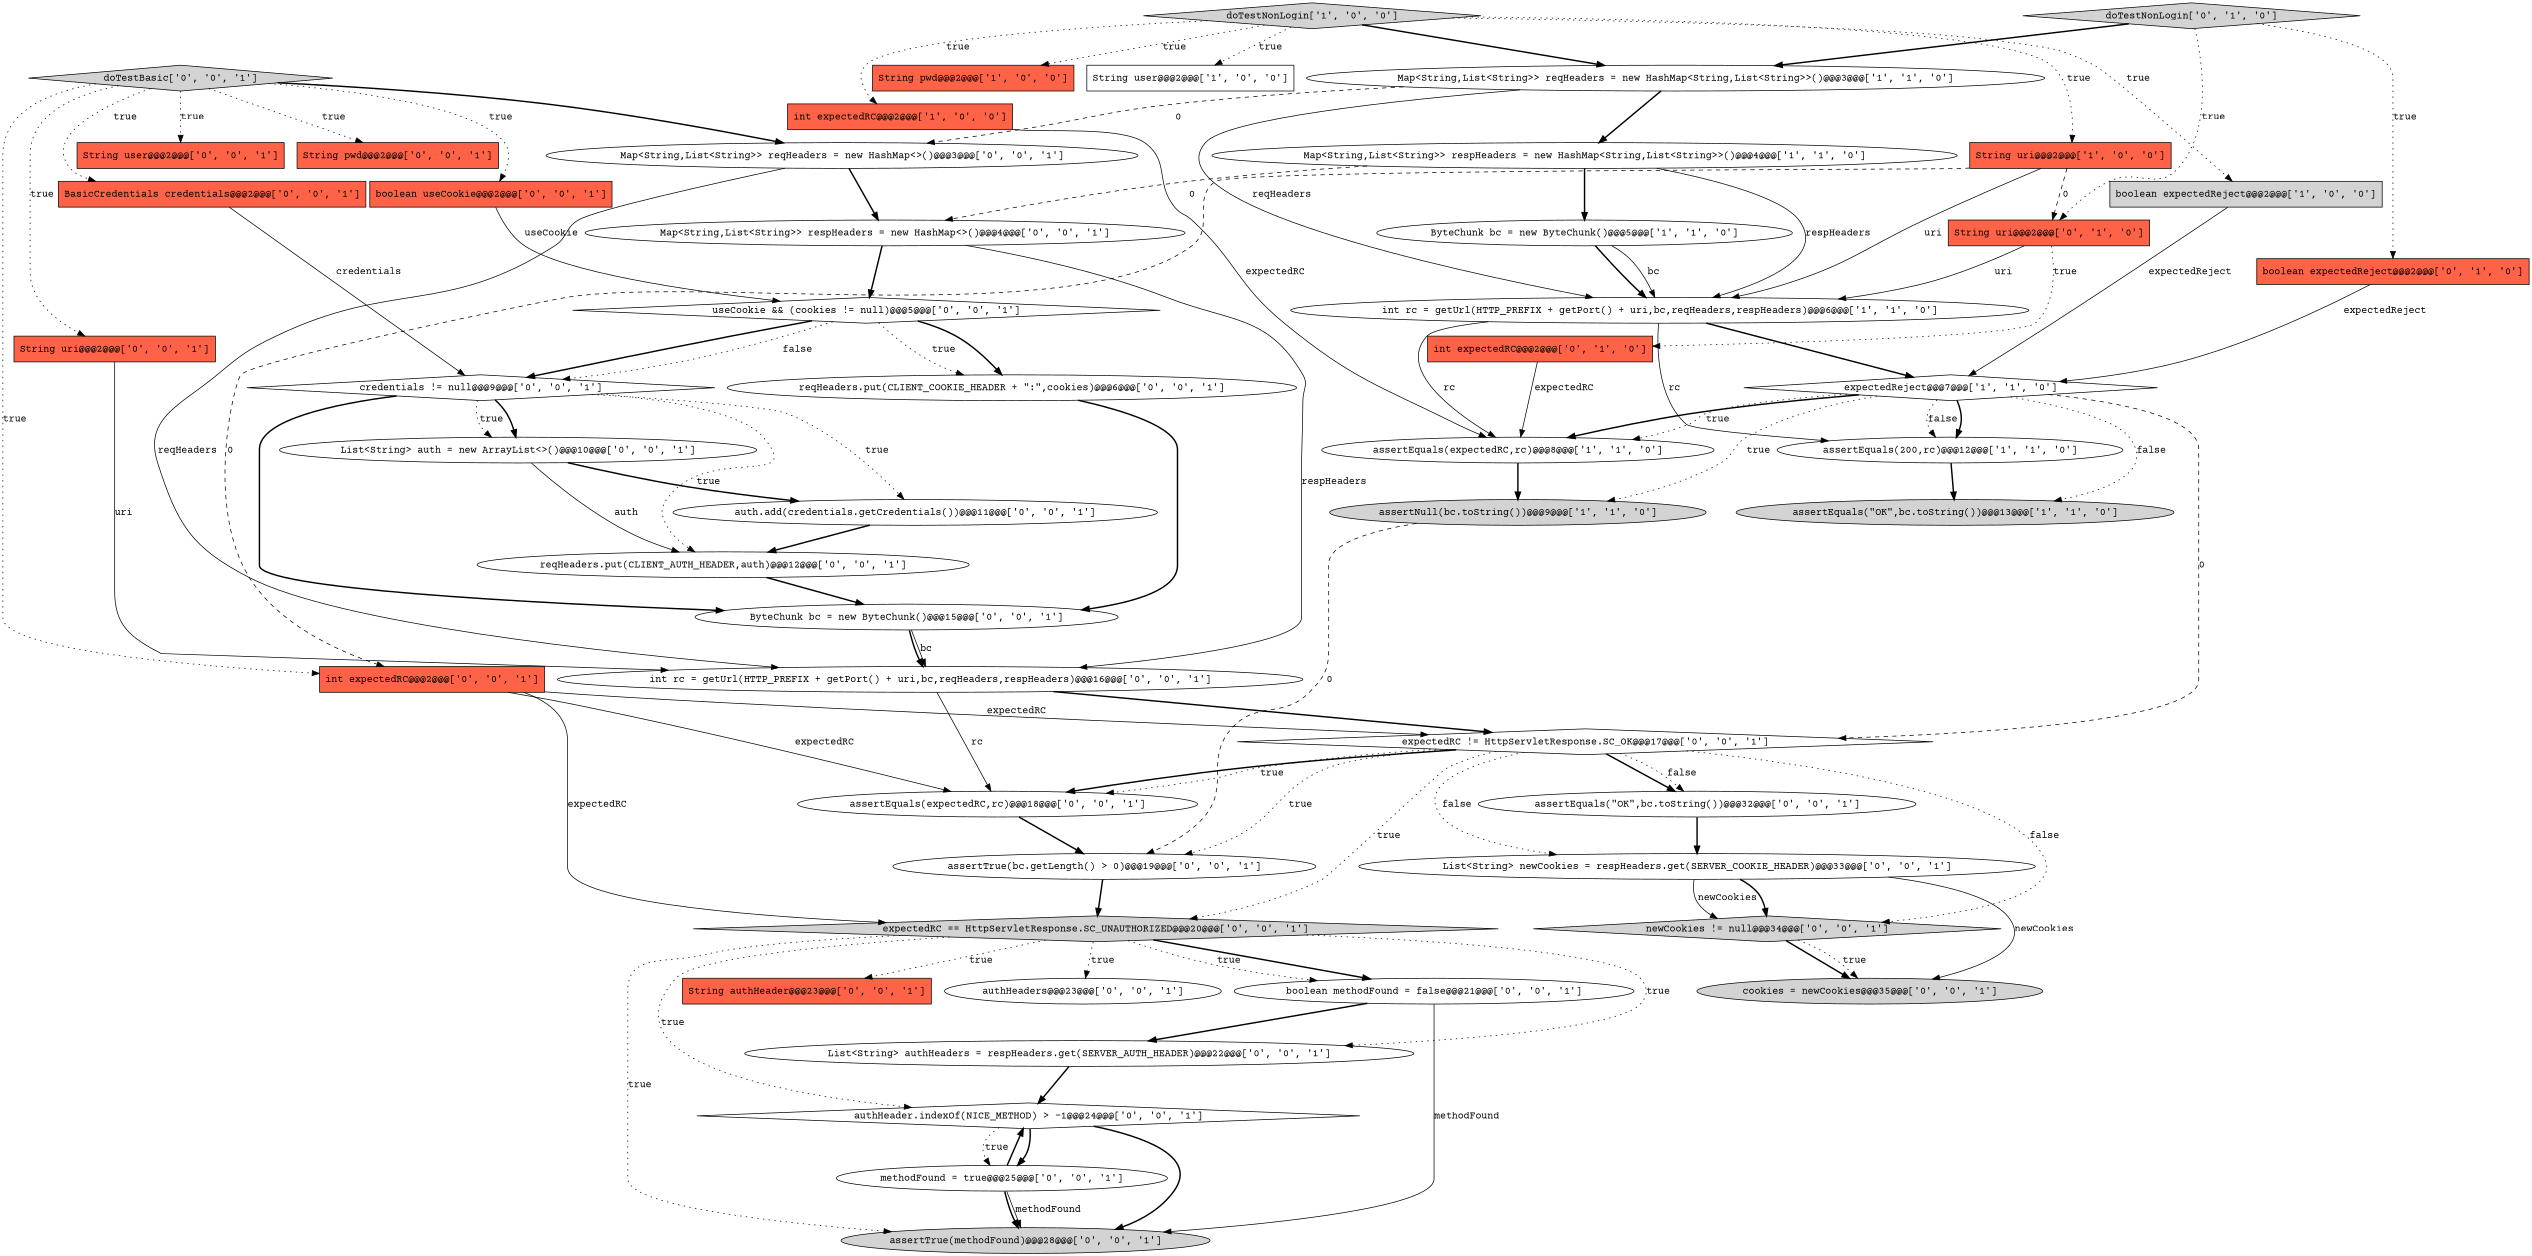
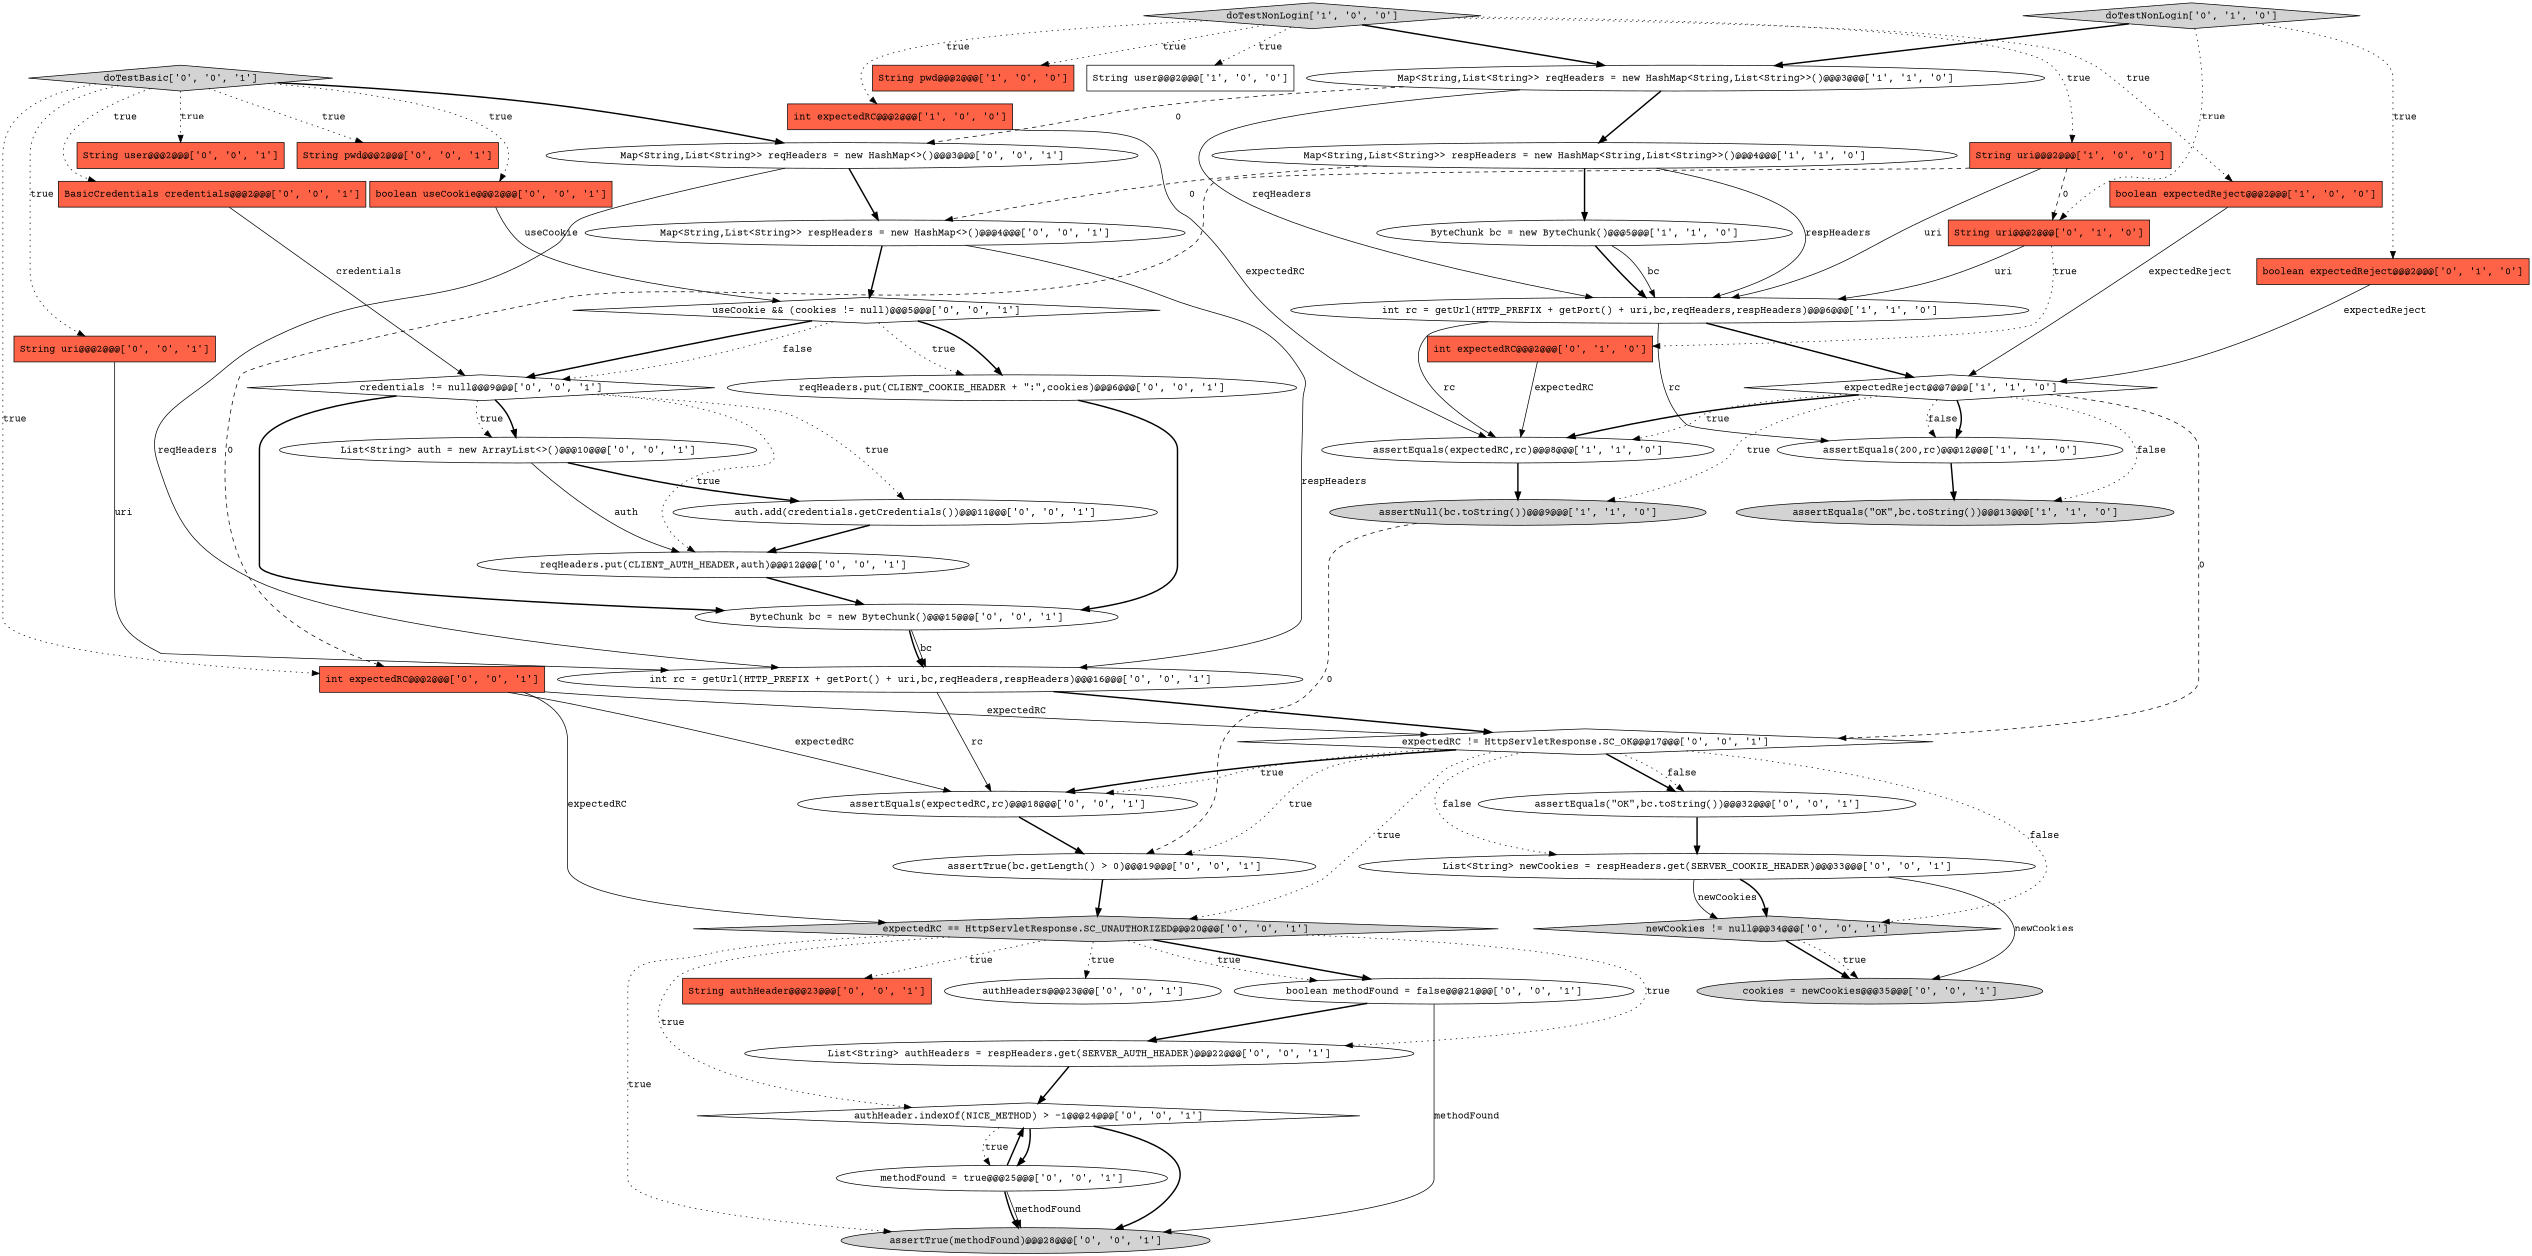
(2246, 194) -> (2246, 194)
